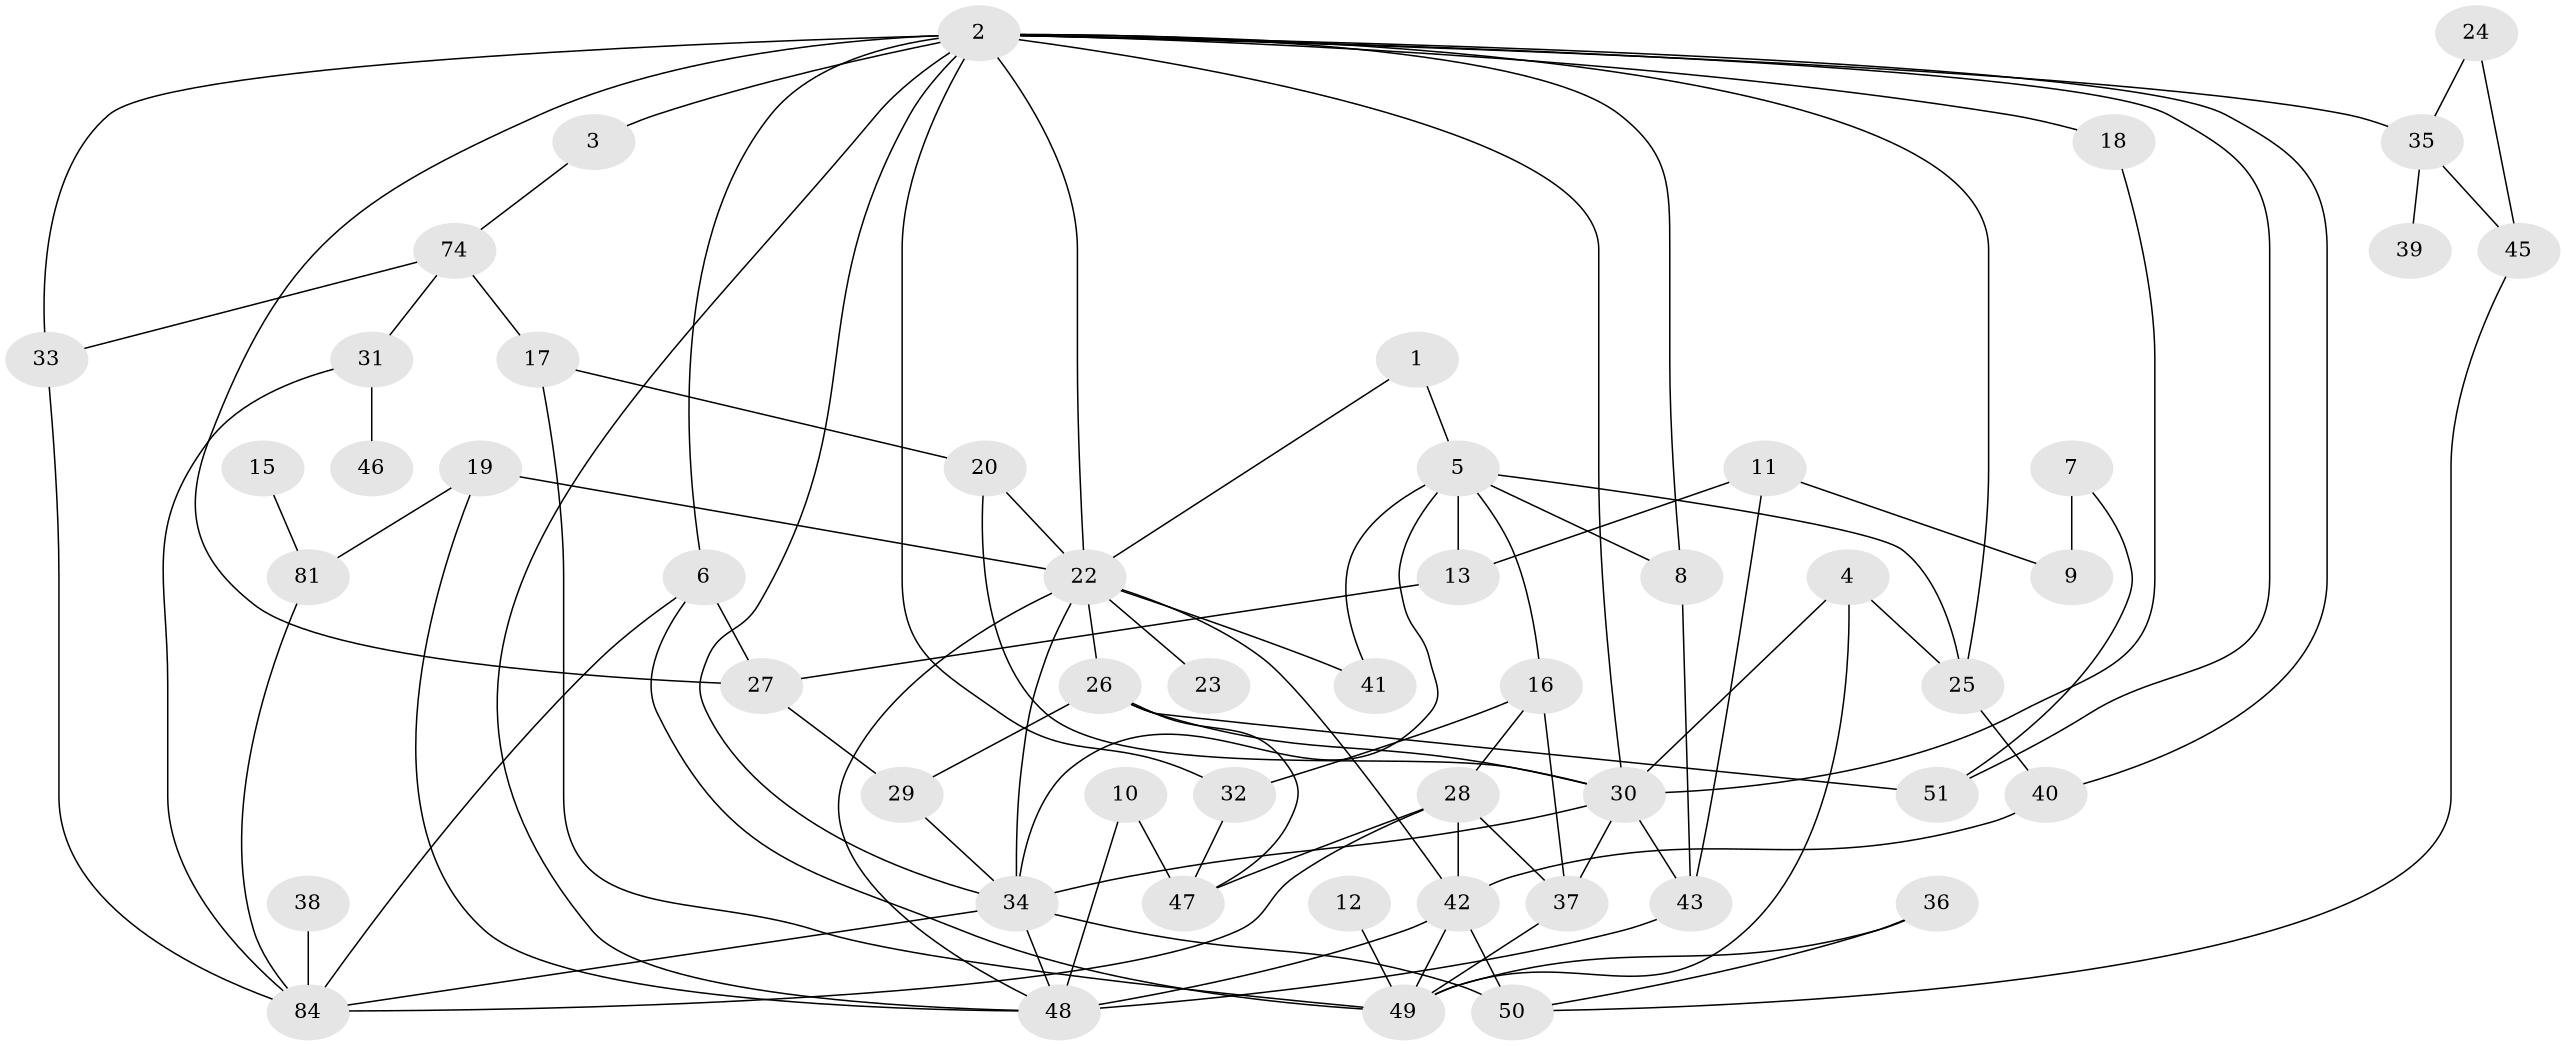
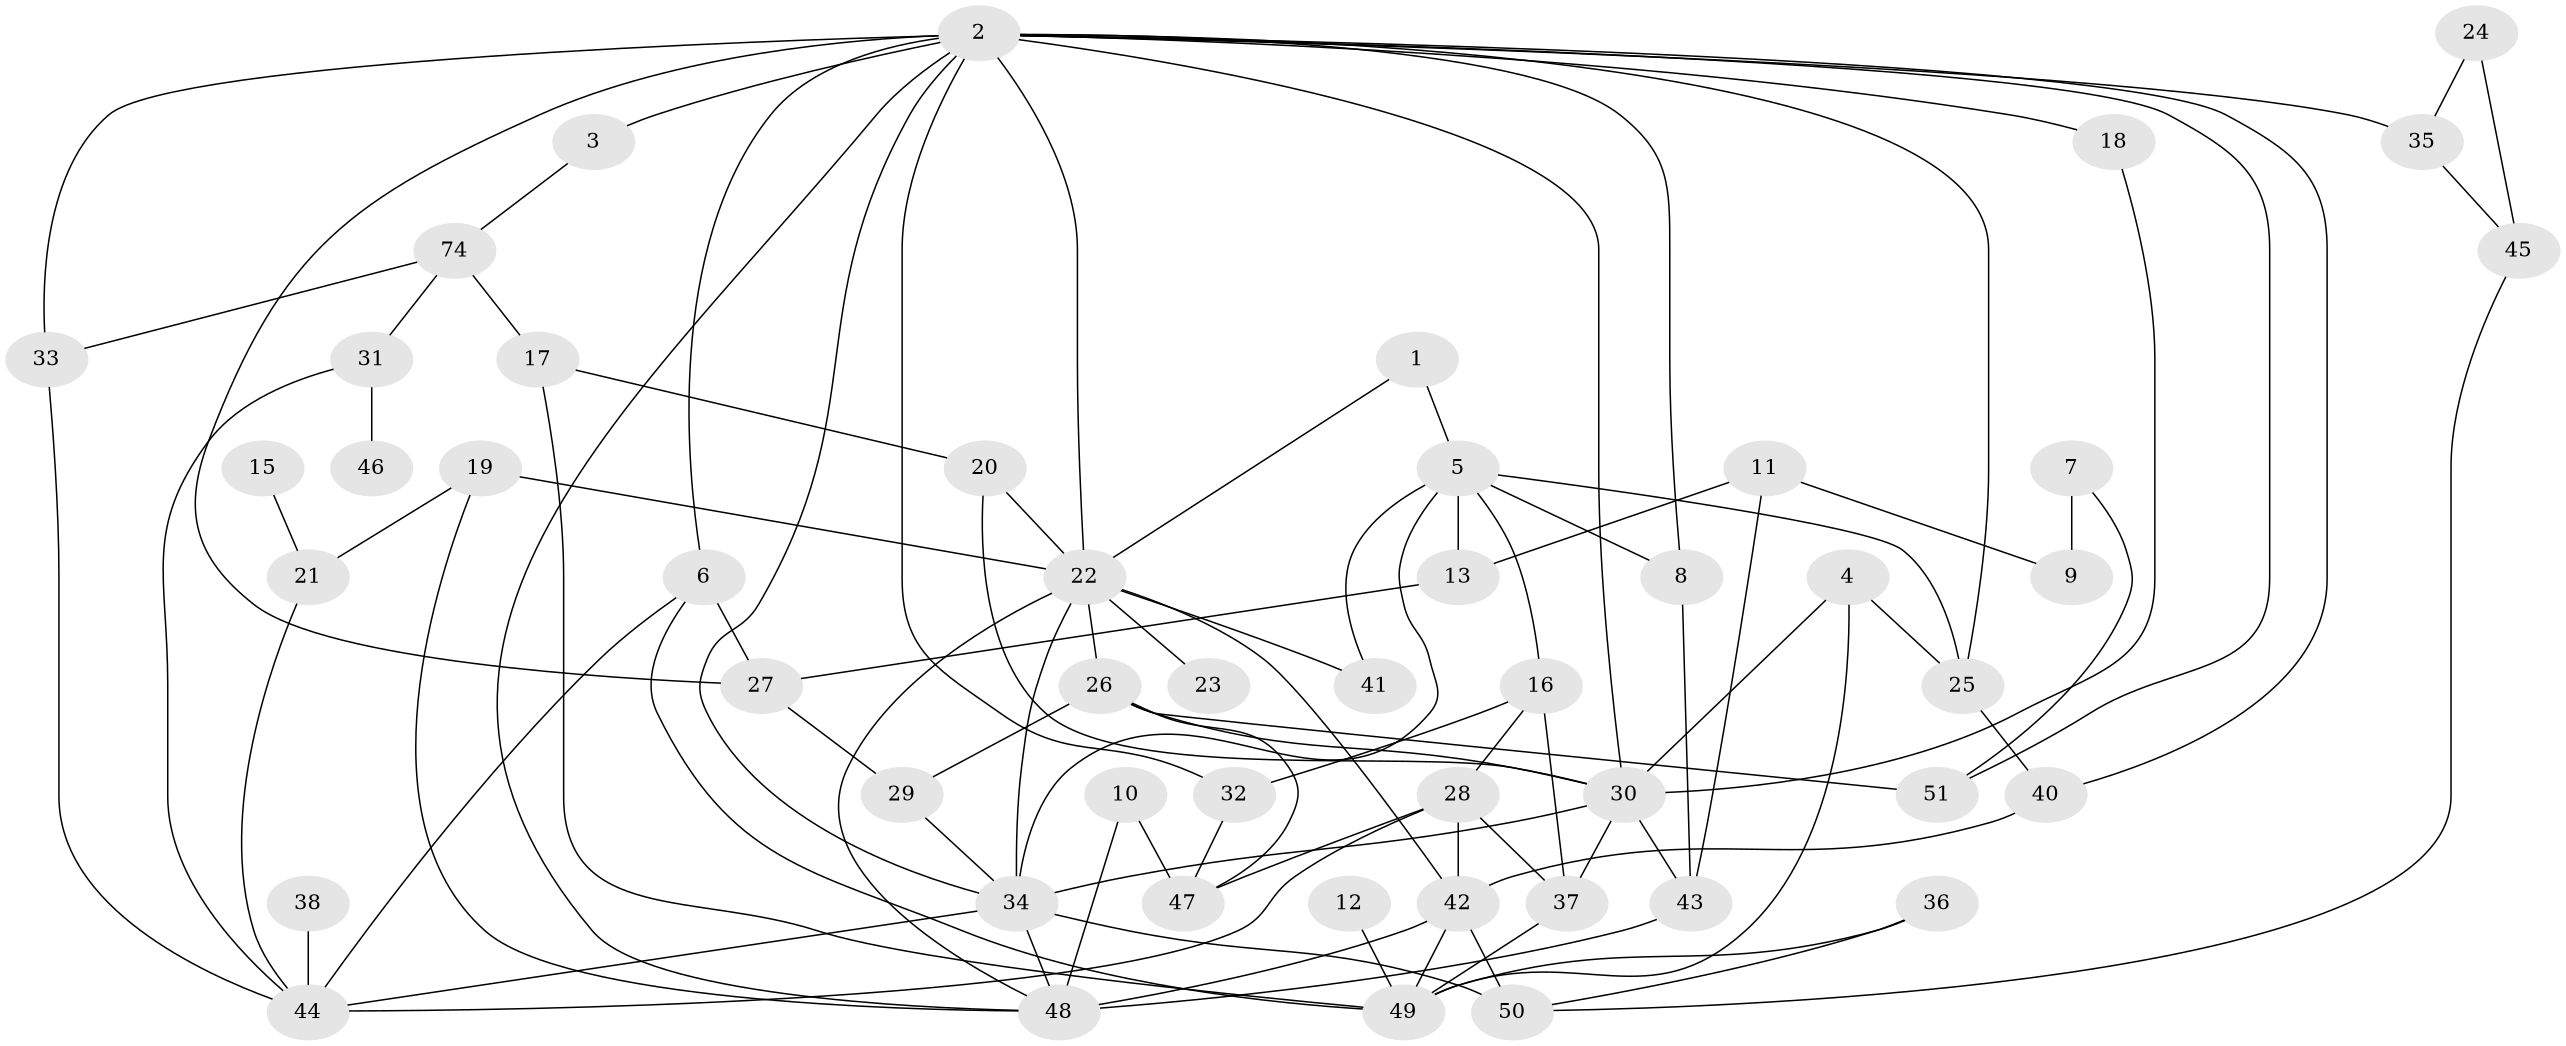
(2410, 251) -> none
(308, 577) -> (308, 577)
(308, 1012) -> (308, 1012)
